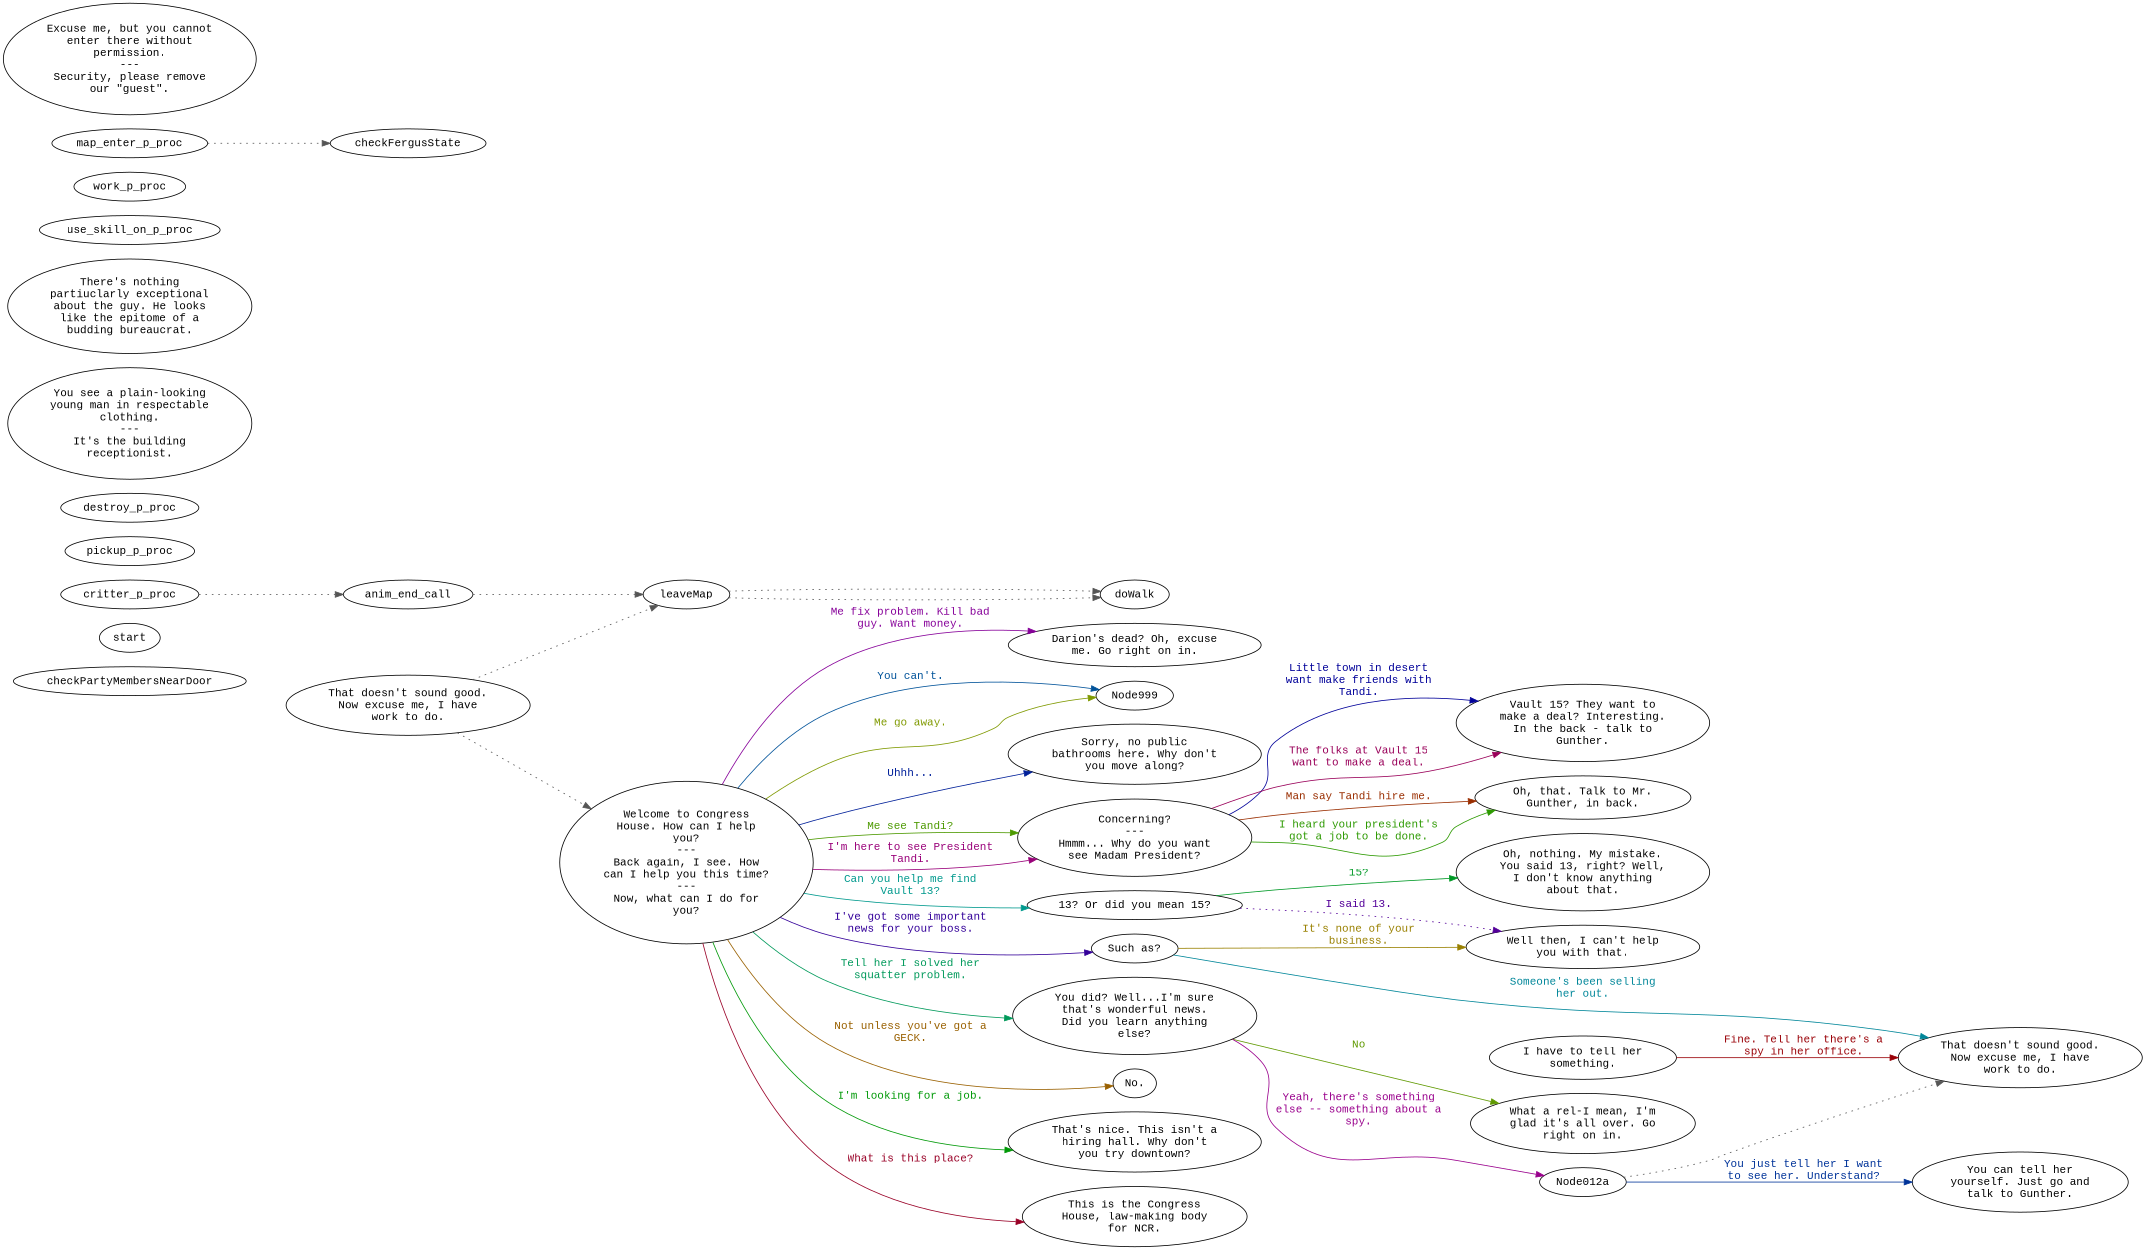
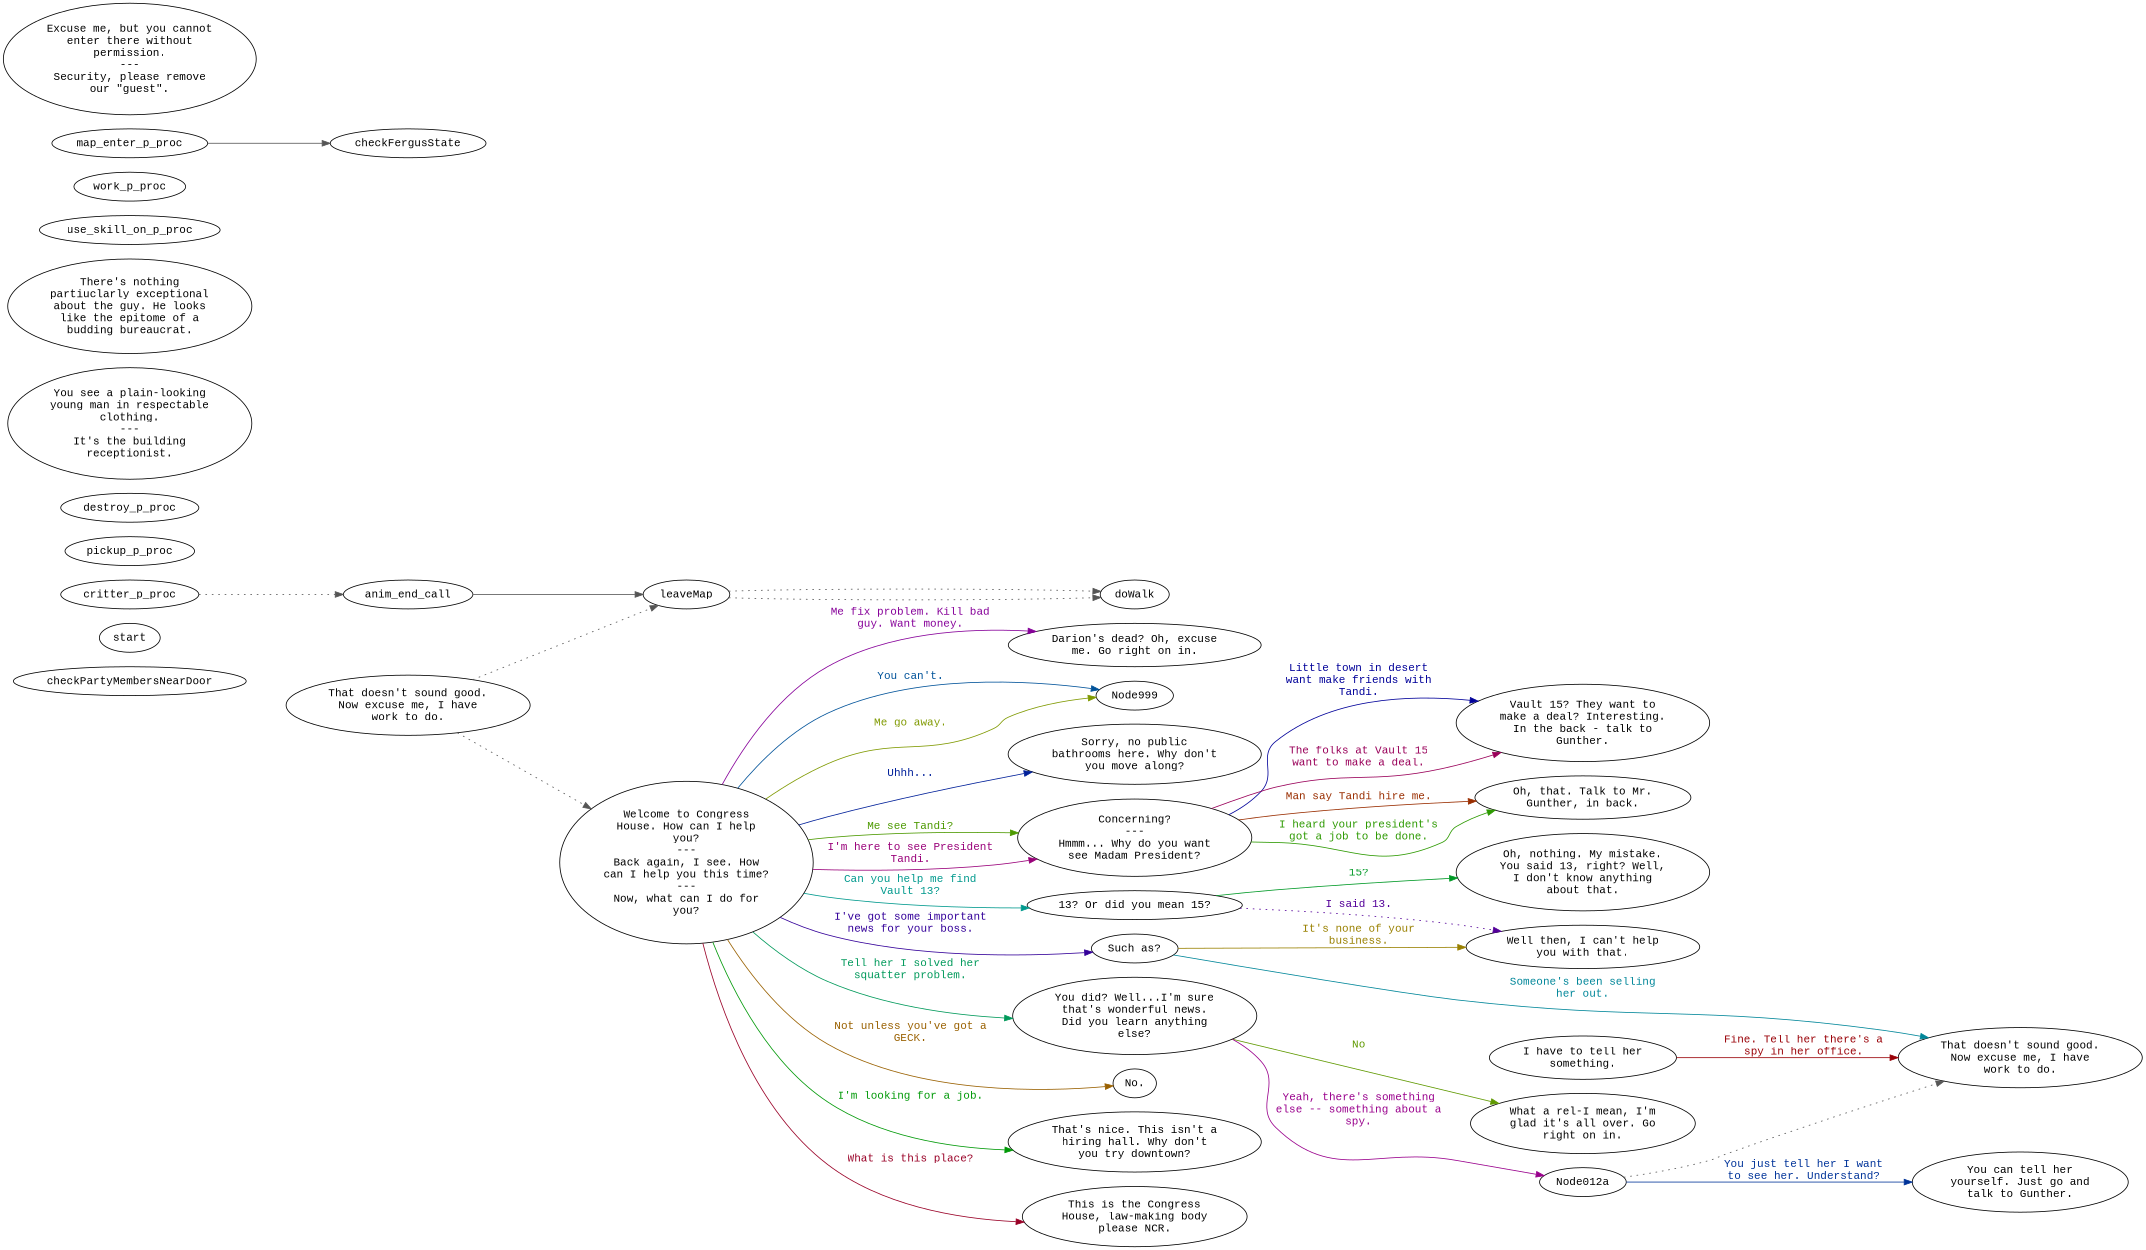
(265, 143) -> (265, 143)
(554, 594) -> (554, 594)
(1135, 1217) -> (1135, 1217)
